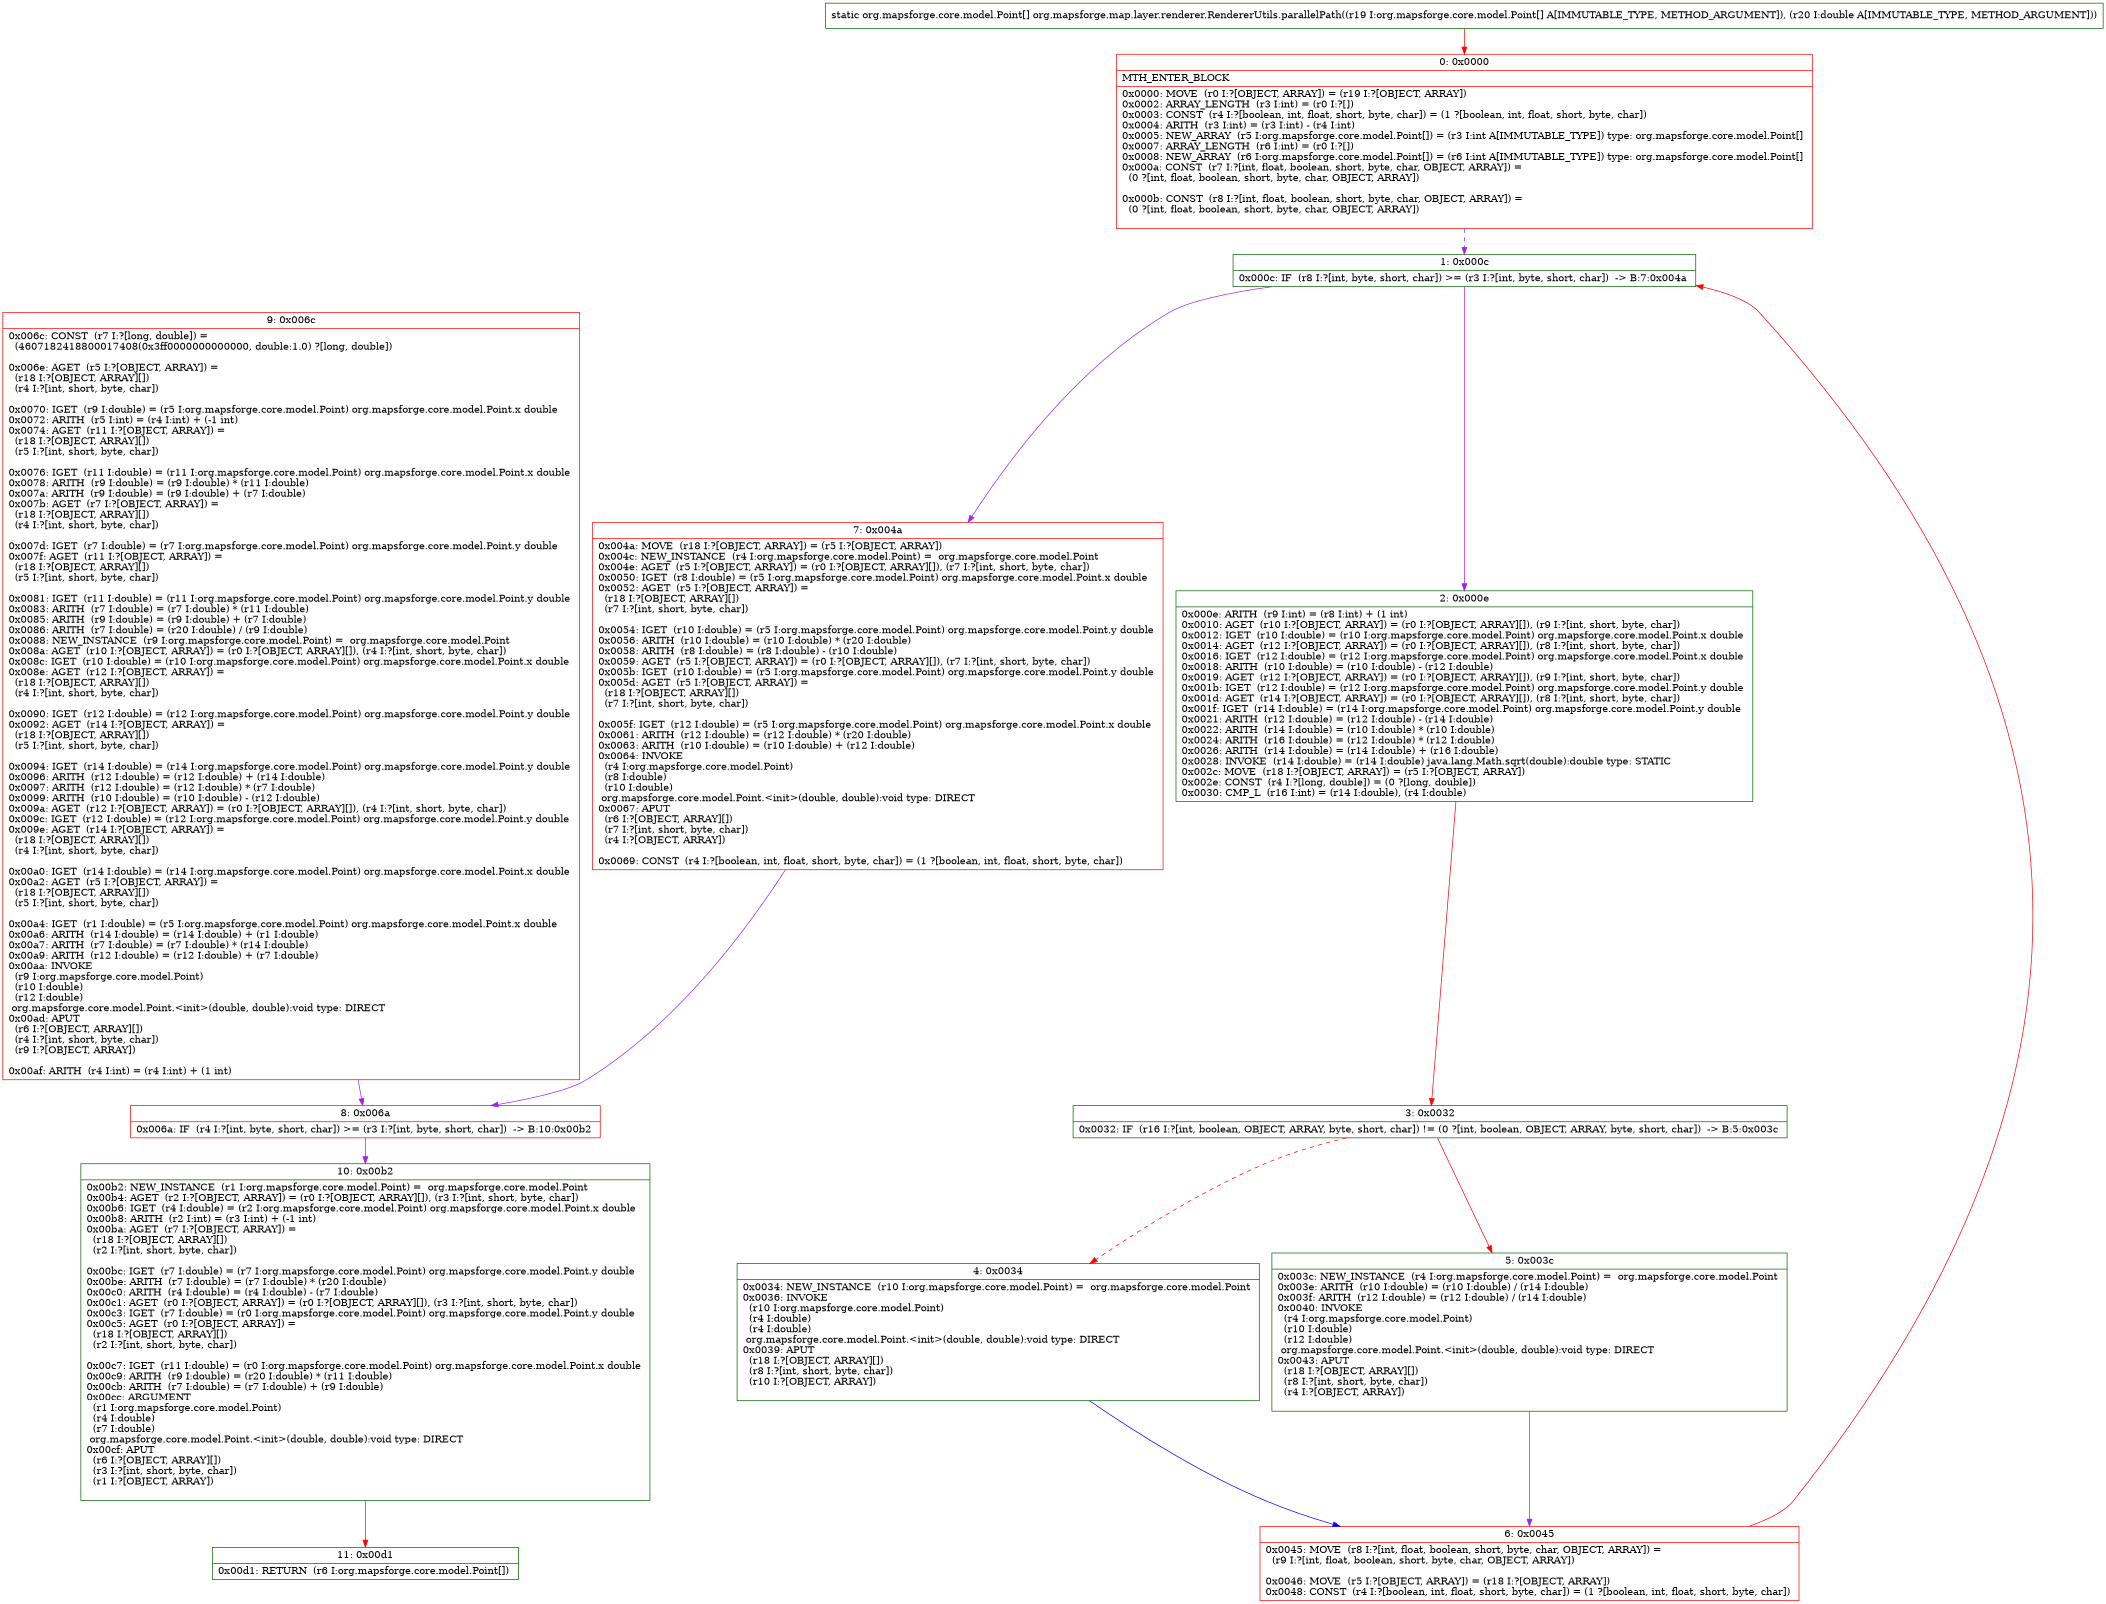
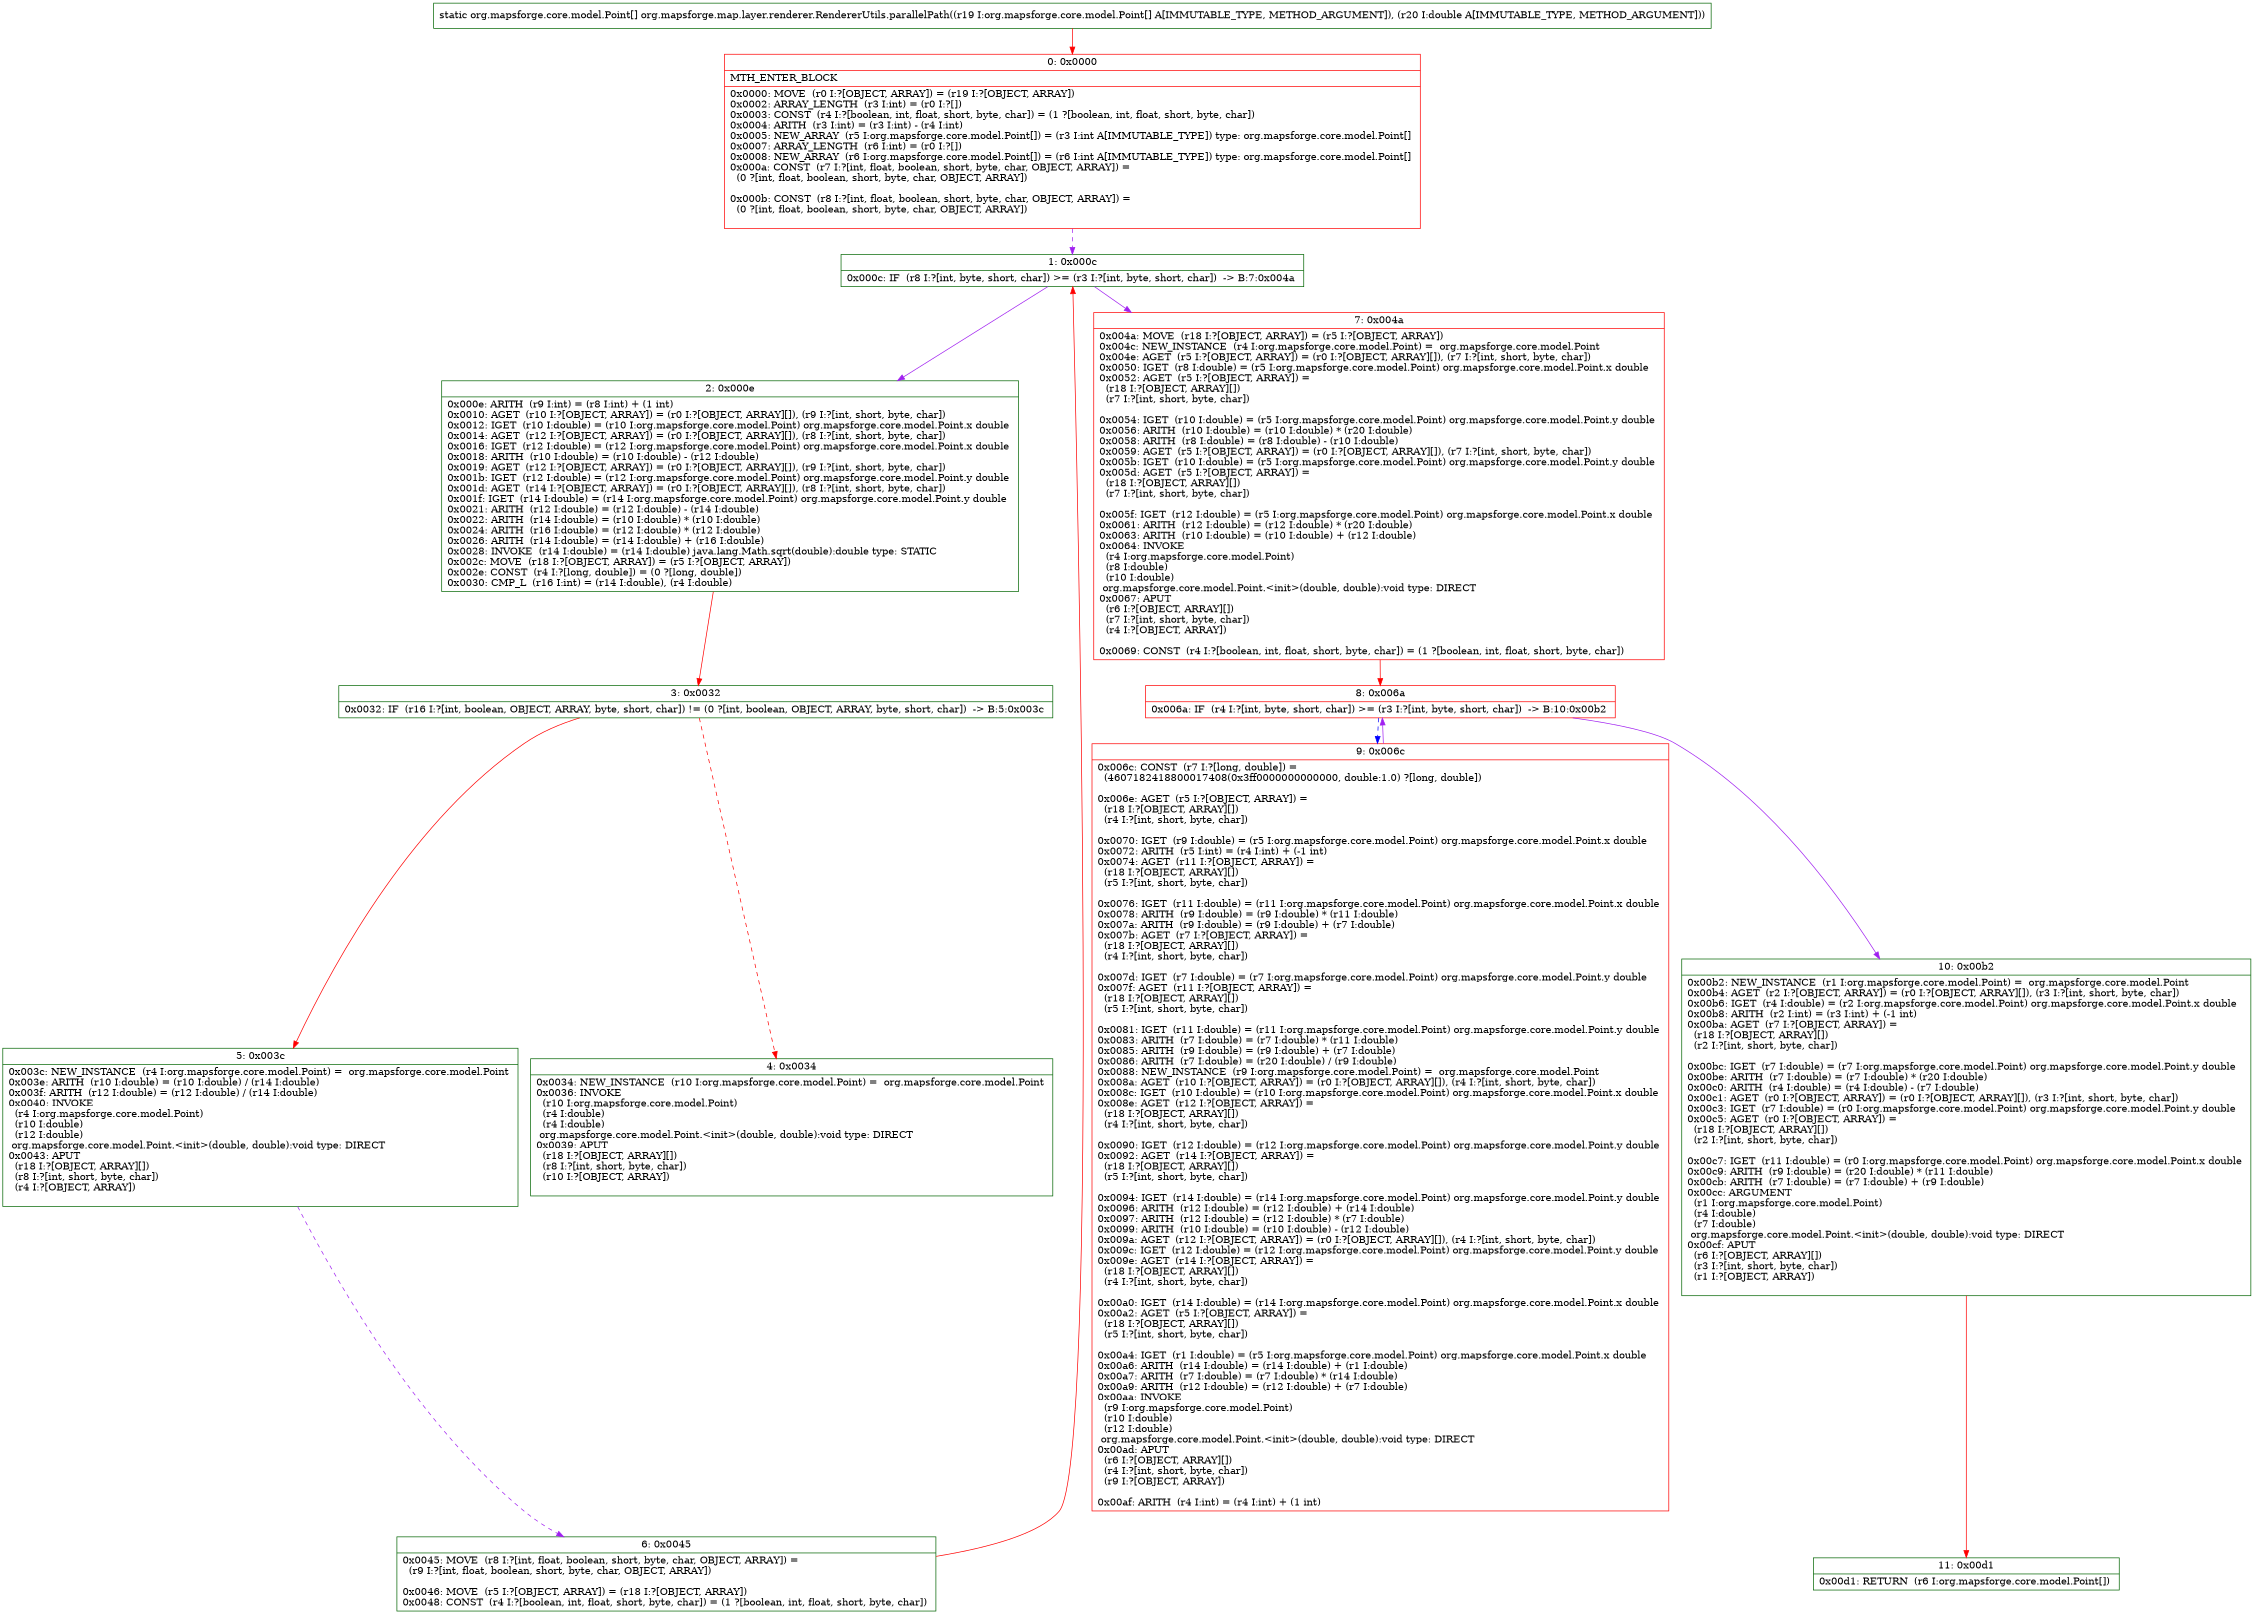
none -> (1378, 727)
(665, 1018) -> (1380, 669)
(1530, 1465) -> (409, 1386)
(1206, 1472) -> none
(1530, 1563) -> (666, 1574)
